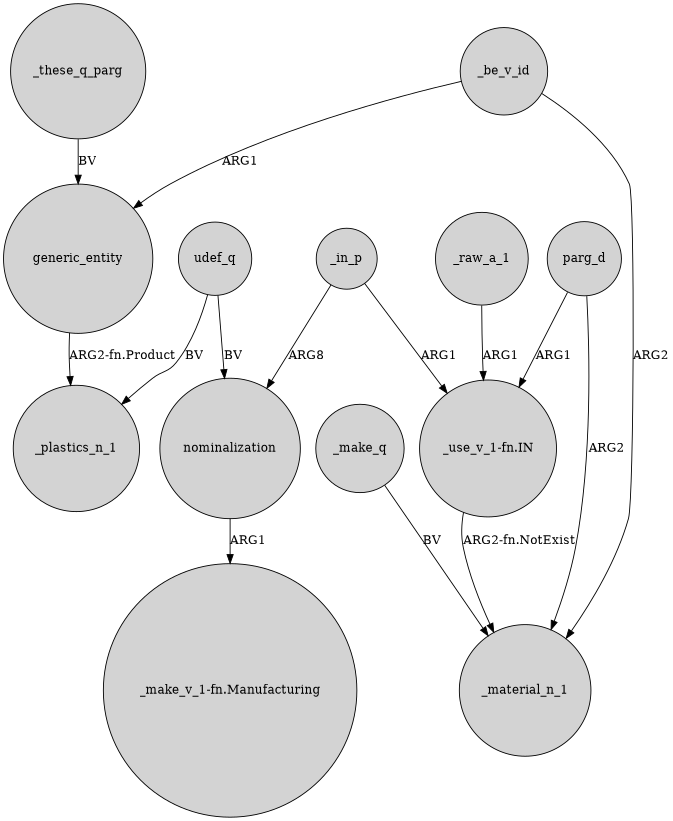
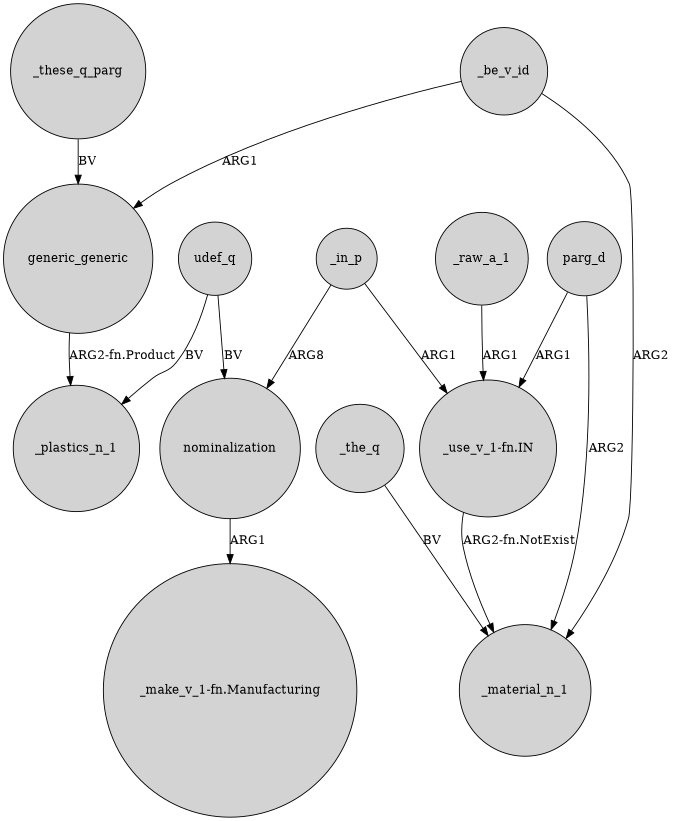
(78, 259) -> (78, 259)
(360, 448) -> (360, 448)
